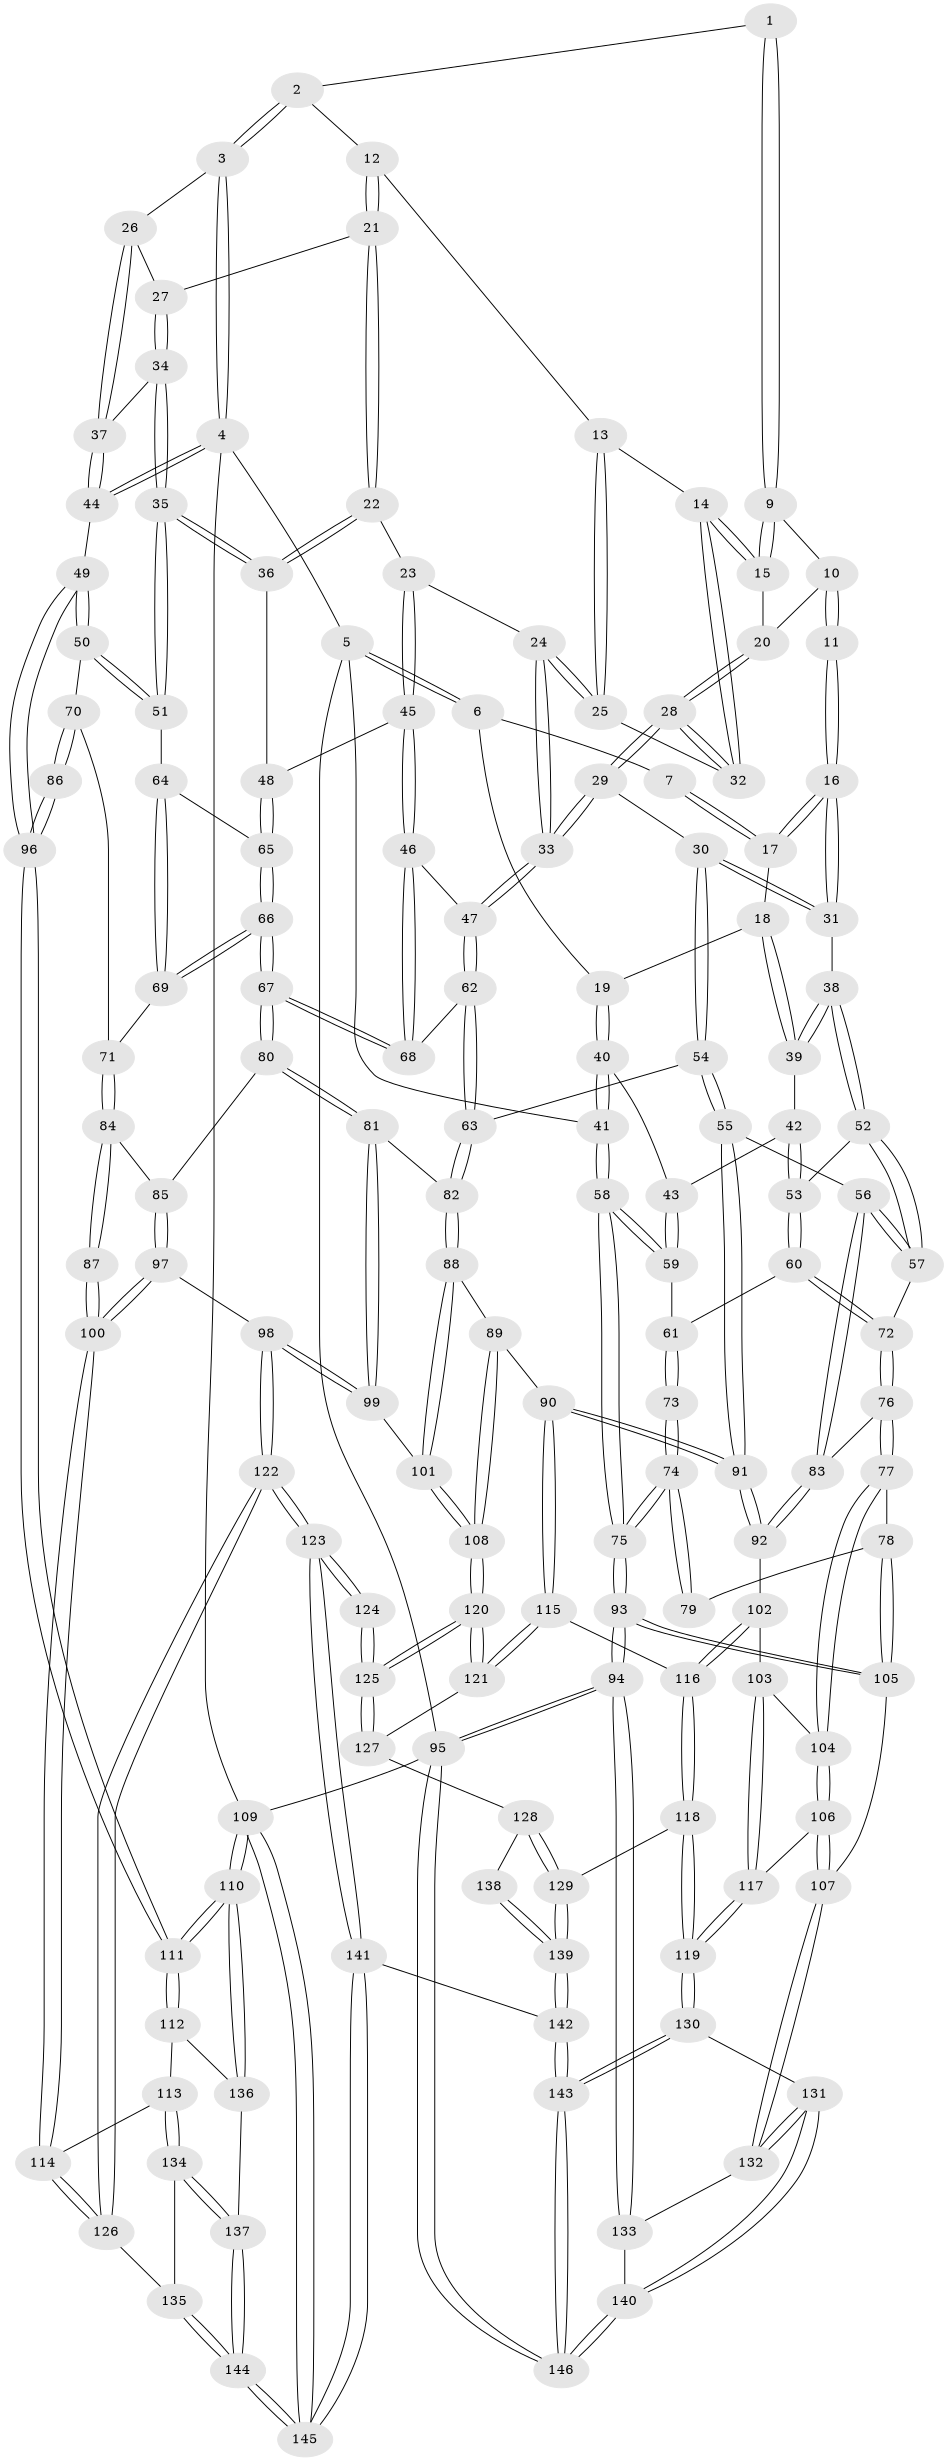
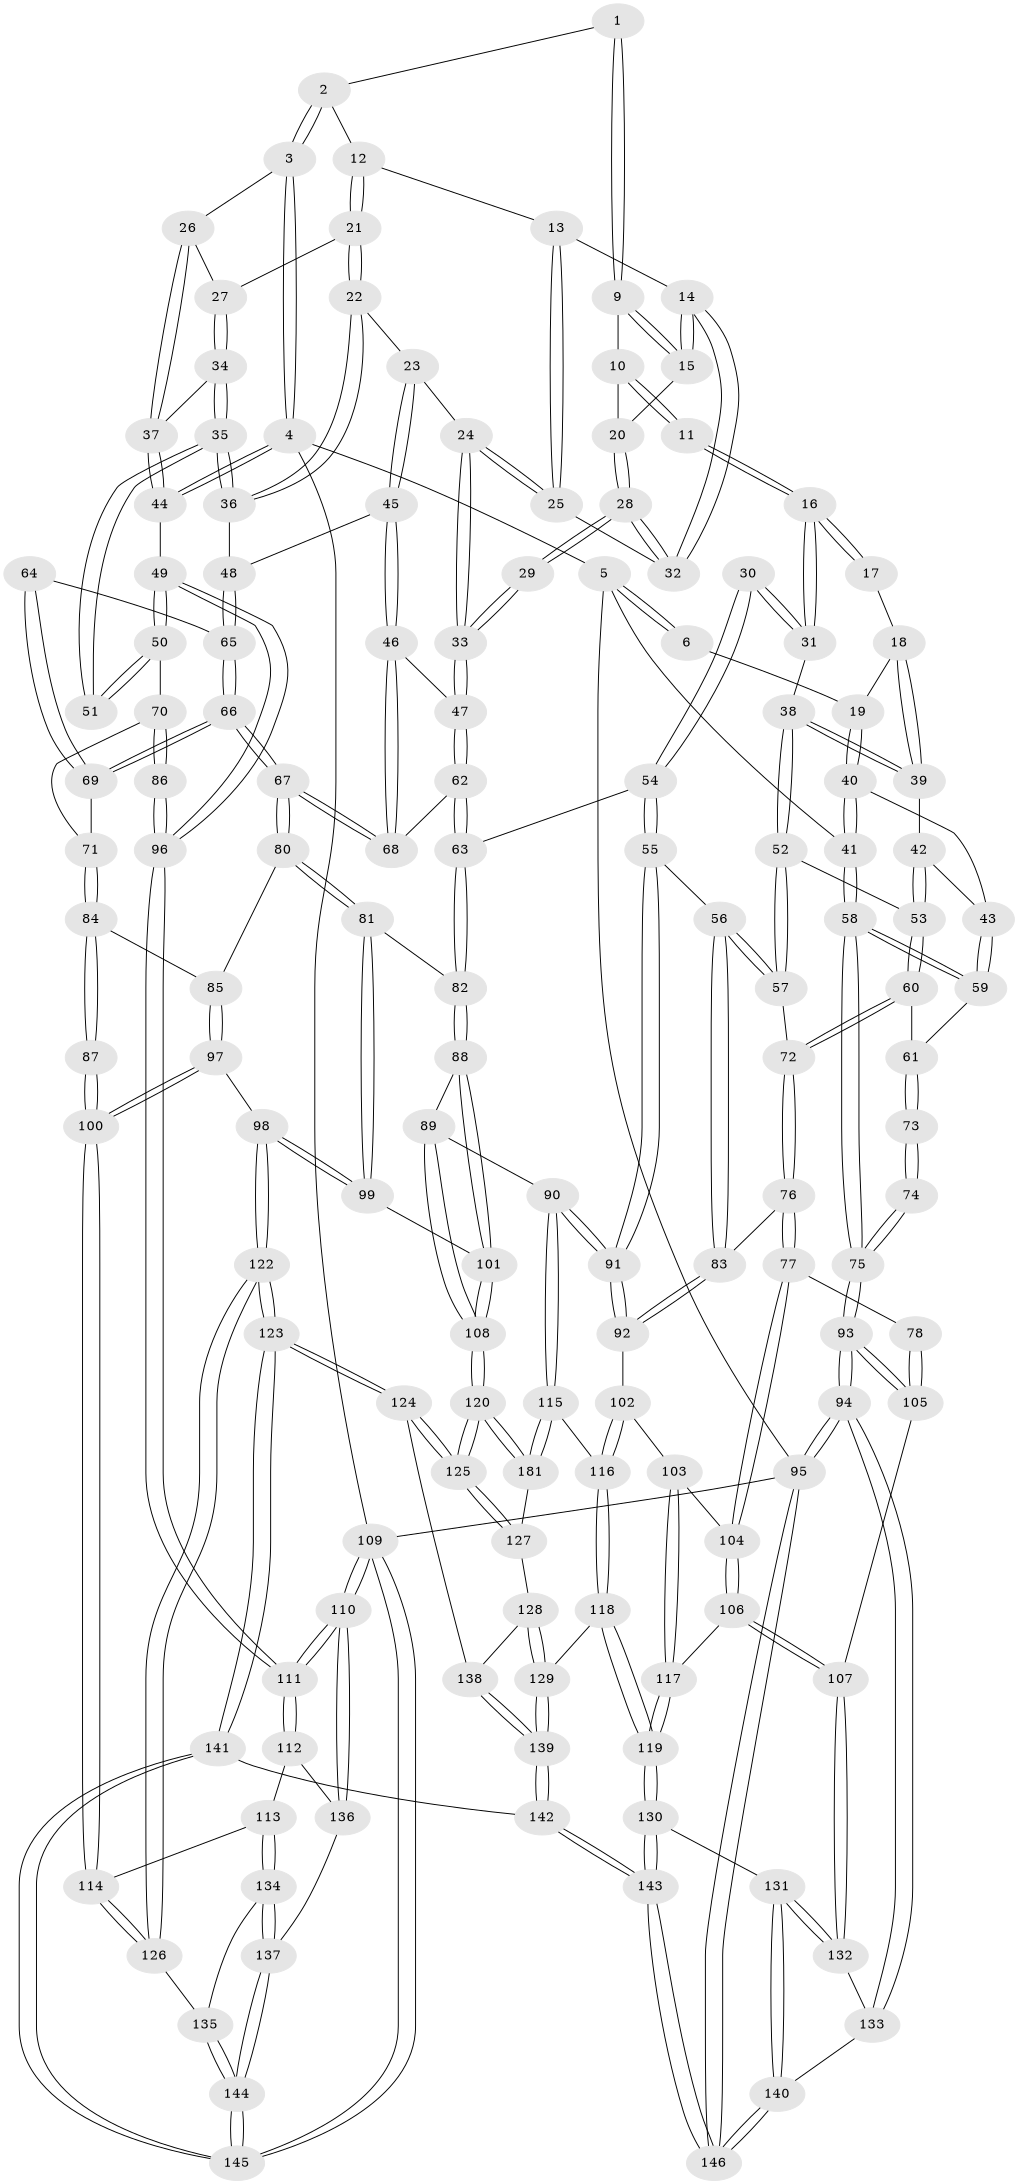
(161, 747) -> none
(670, 781) -> none
(651, 816) -> none
none -> (435, 1542)
(689, 1610) -> none
(477, 1680) -> (531, 1472)
